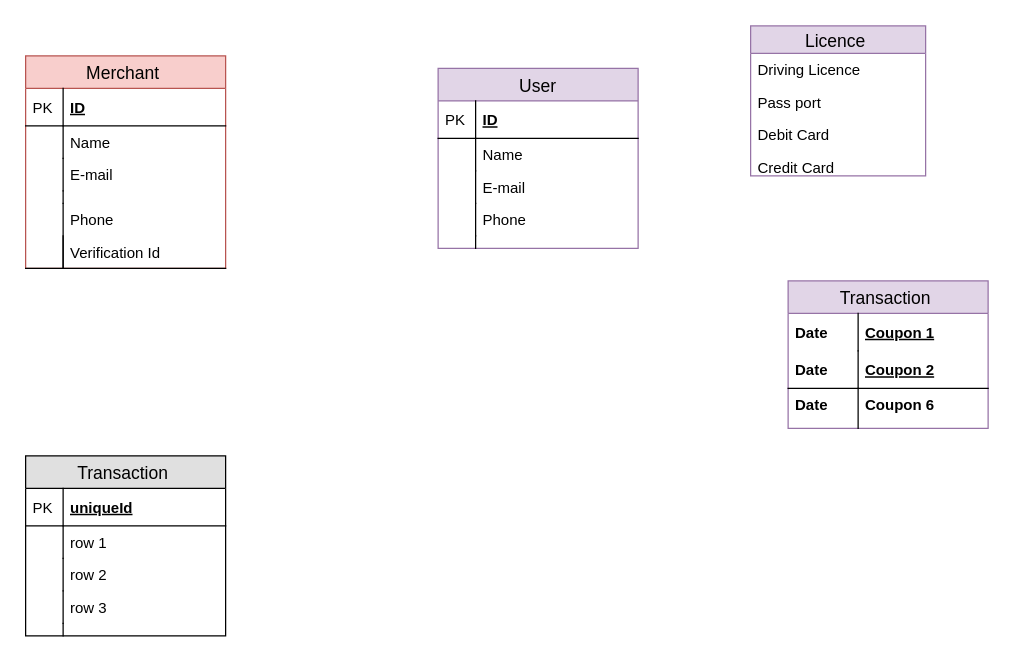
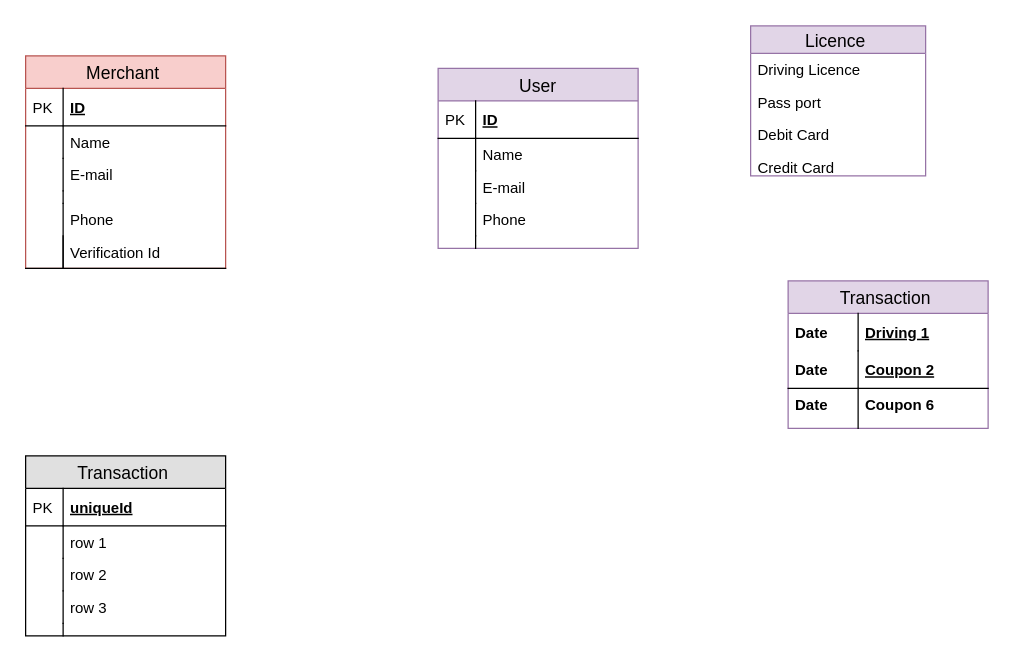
(897, 333) -> (897, 333)
